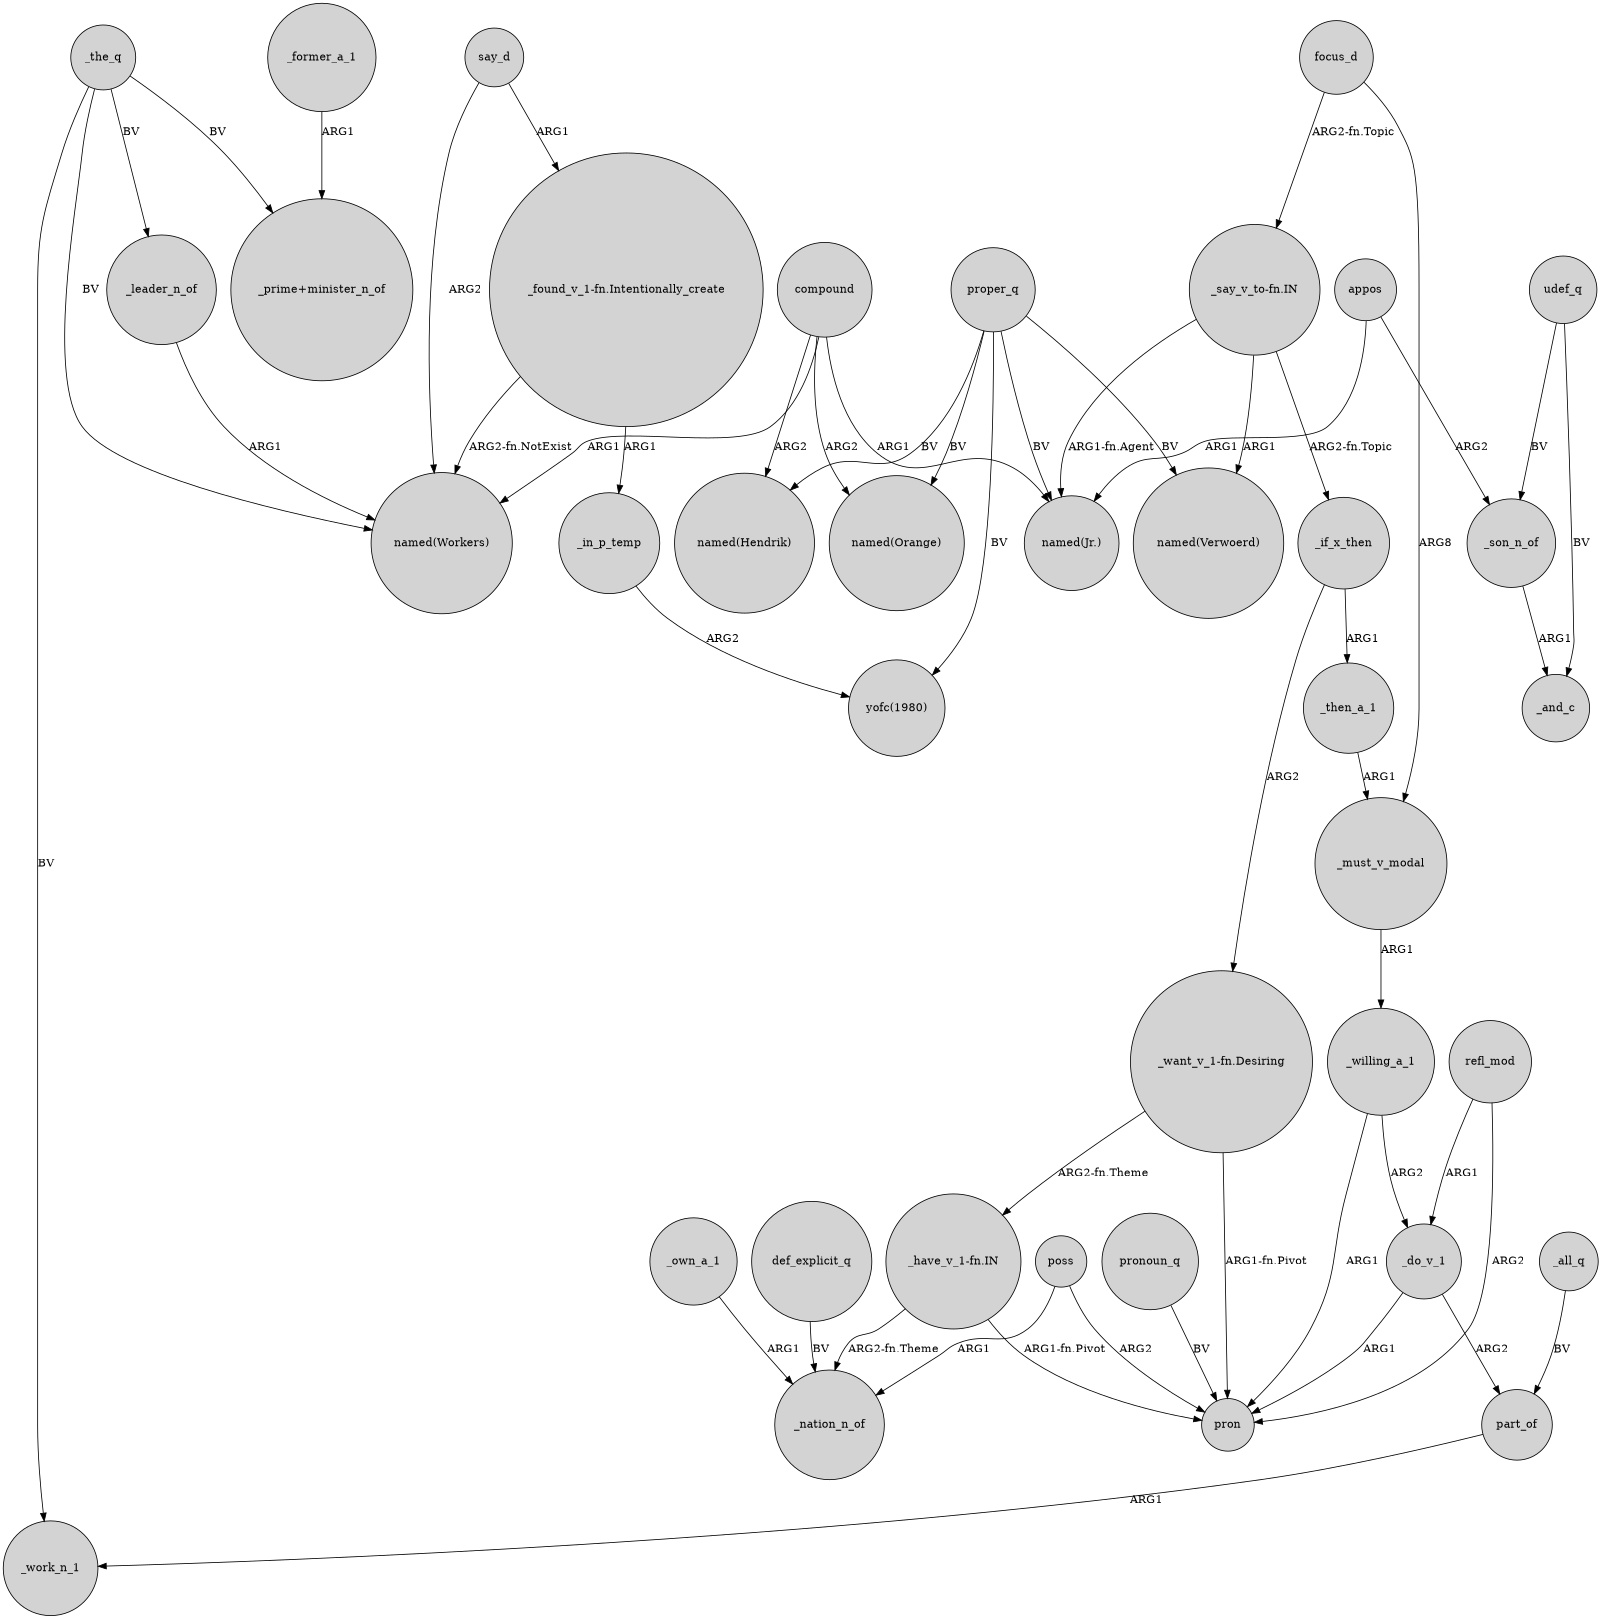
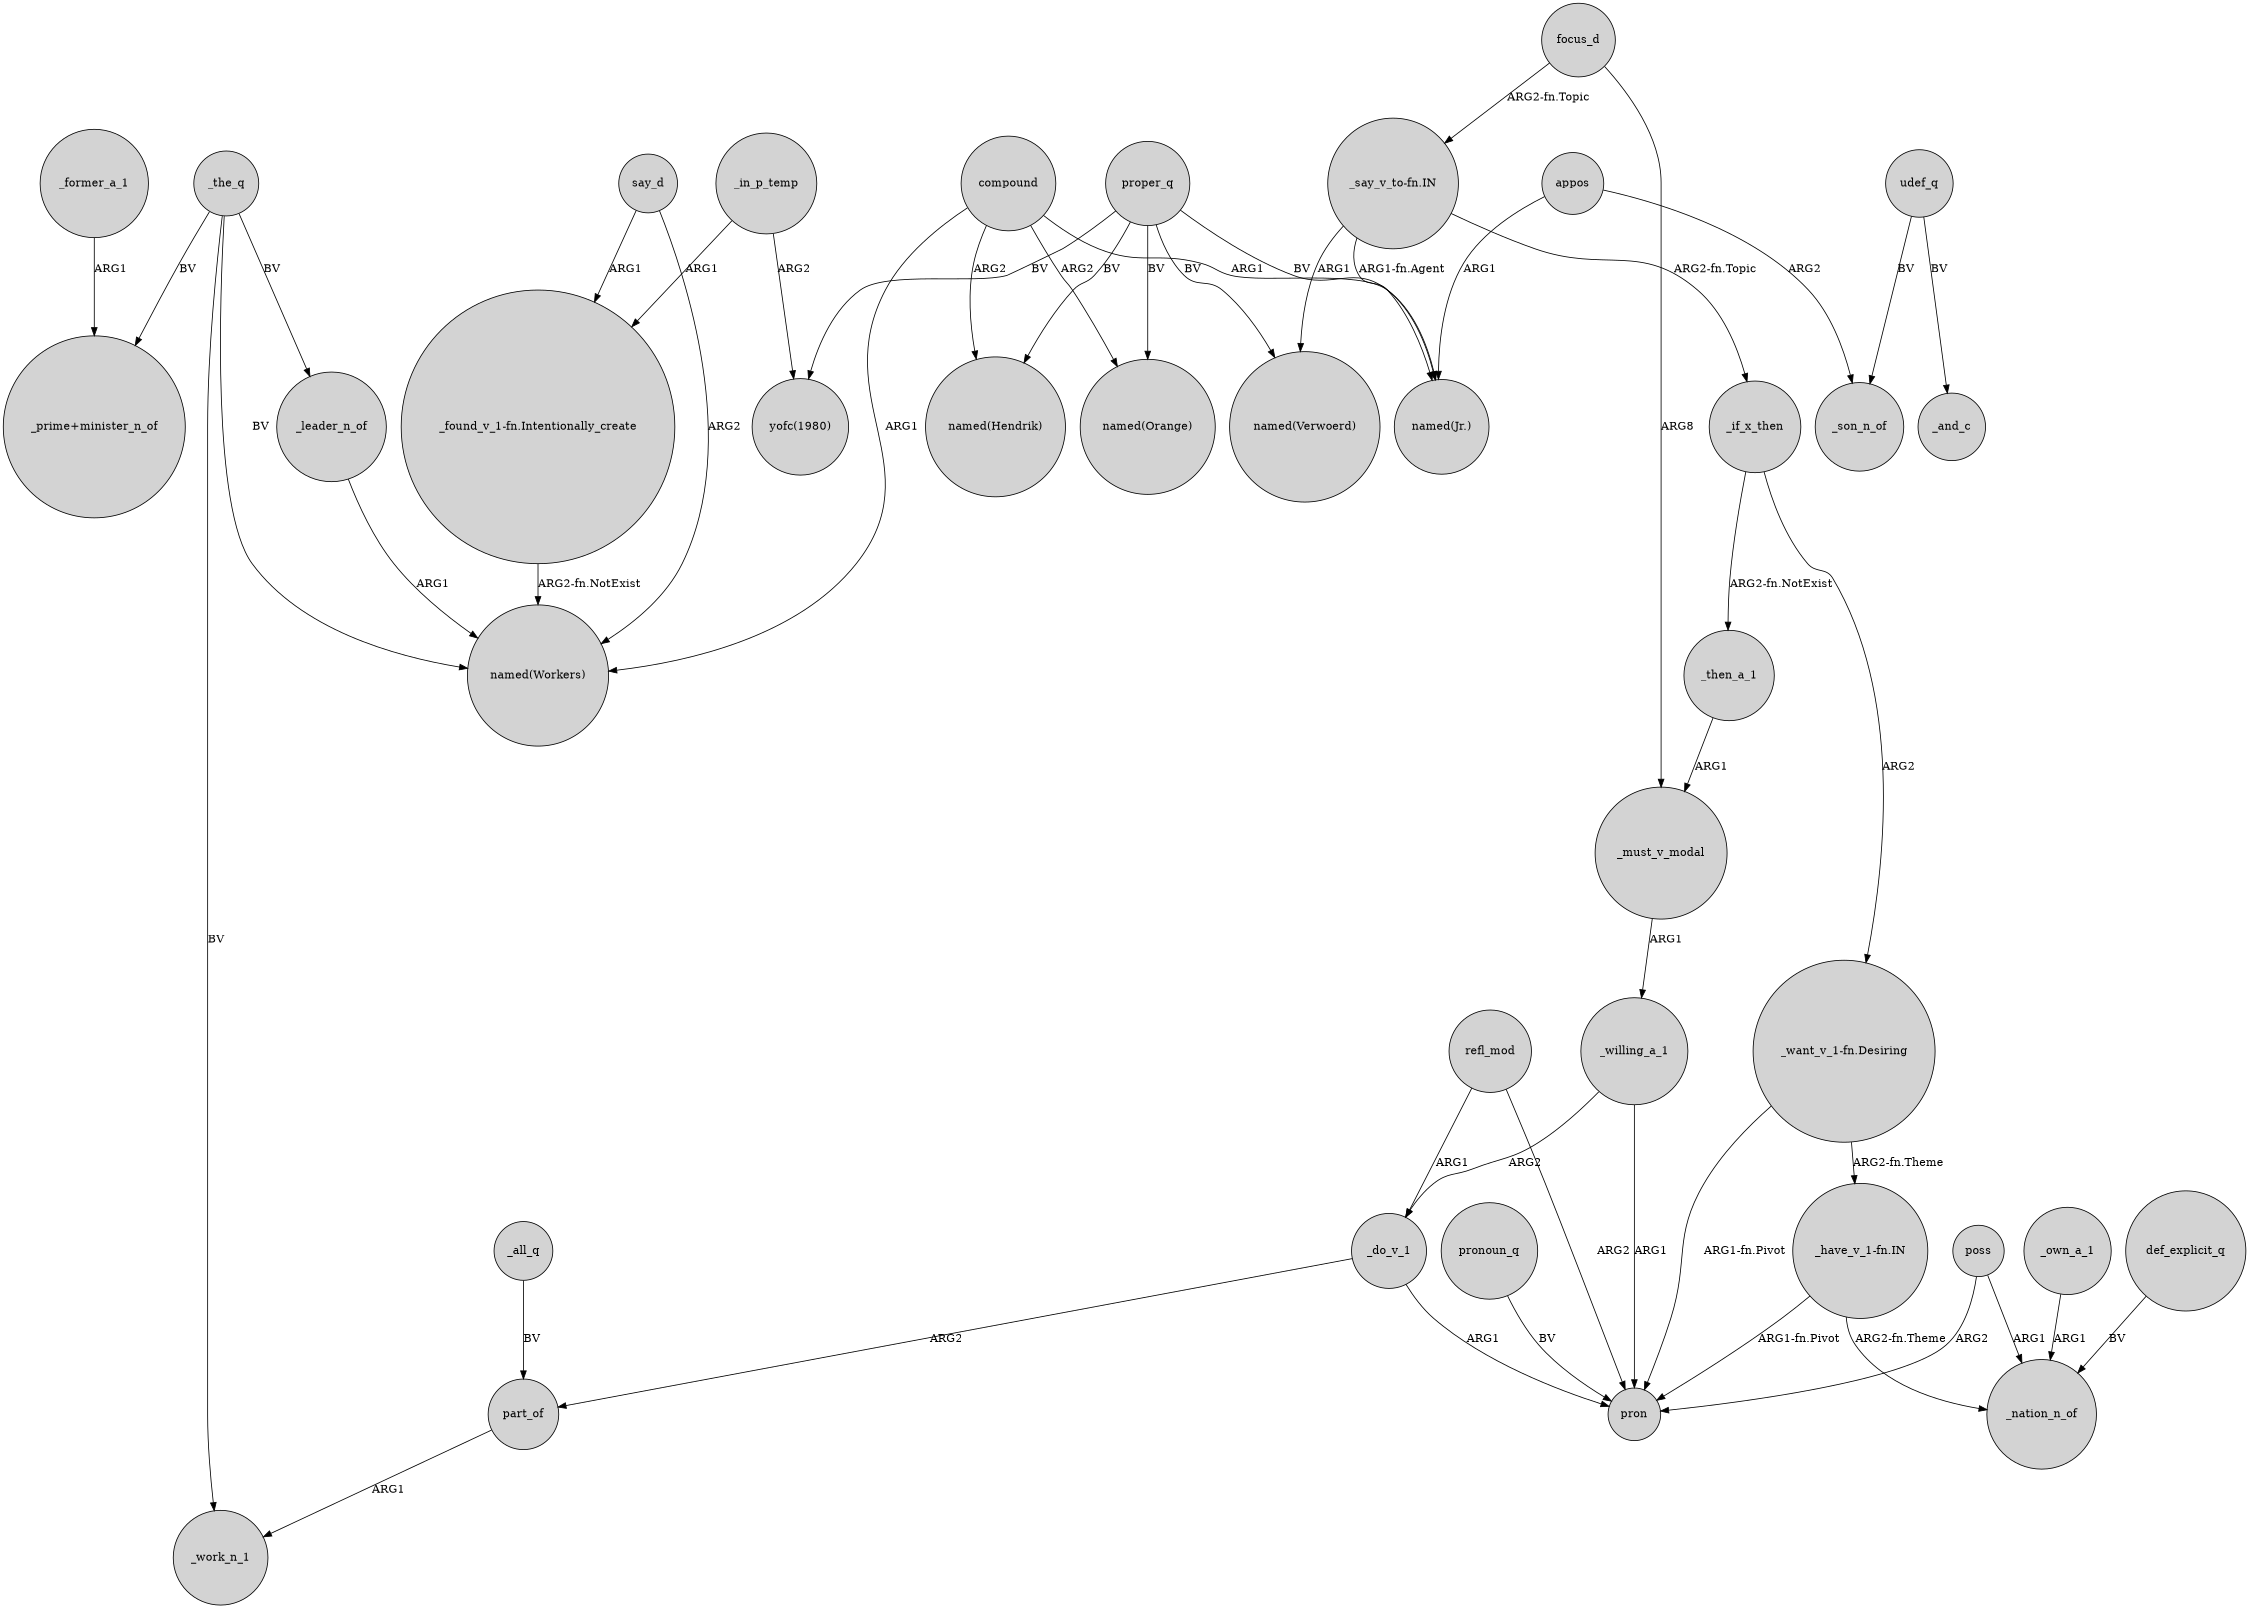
(624, 456) -> (687, 268)
(1534, 627) -> none
(1363, 639) -> (1781, 584)
